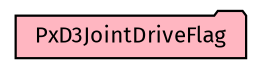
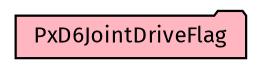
(131, 37) -> (131, 37)
